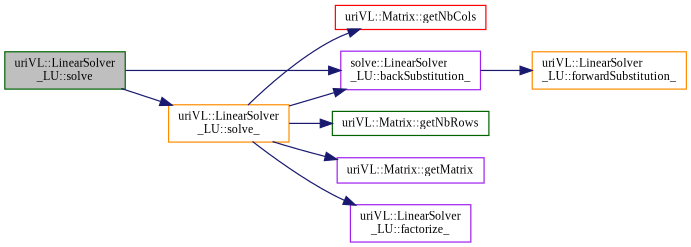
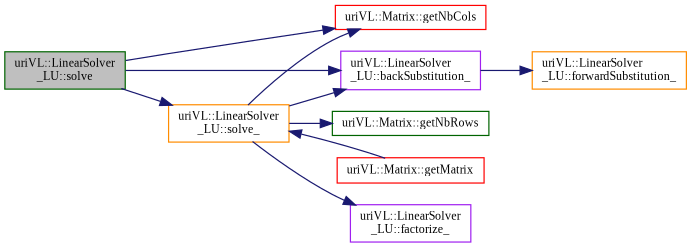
none -> (224, 45)
(411, 70) -> (411, 70)
(299, 149) -> (344, 145)
(411, 170) -> (411, 170)
